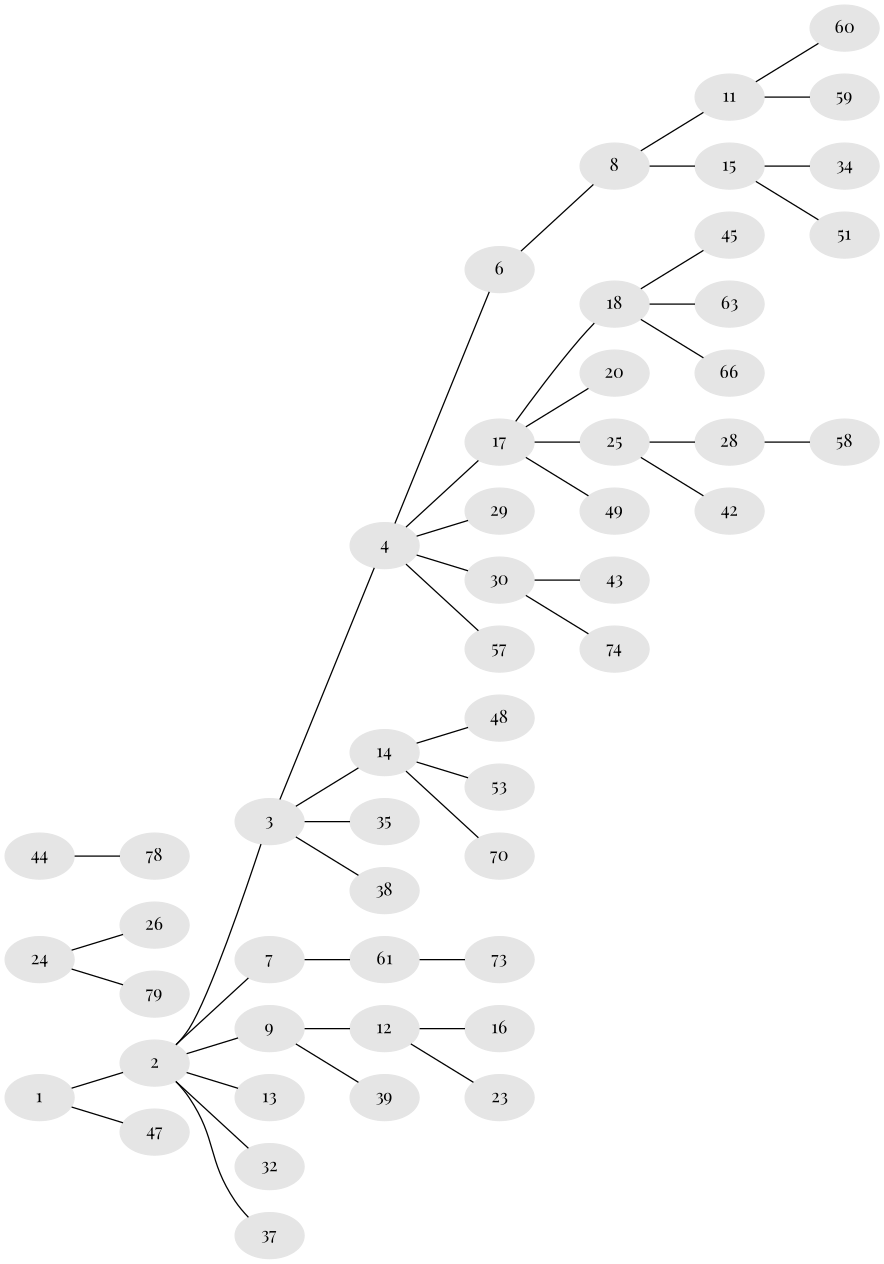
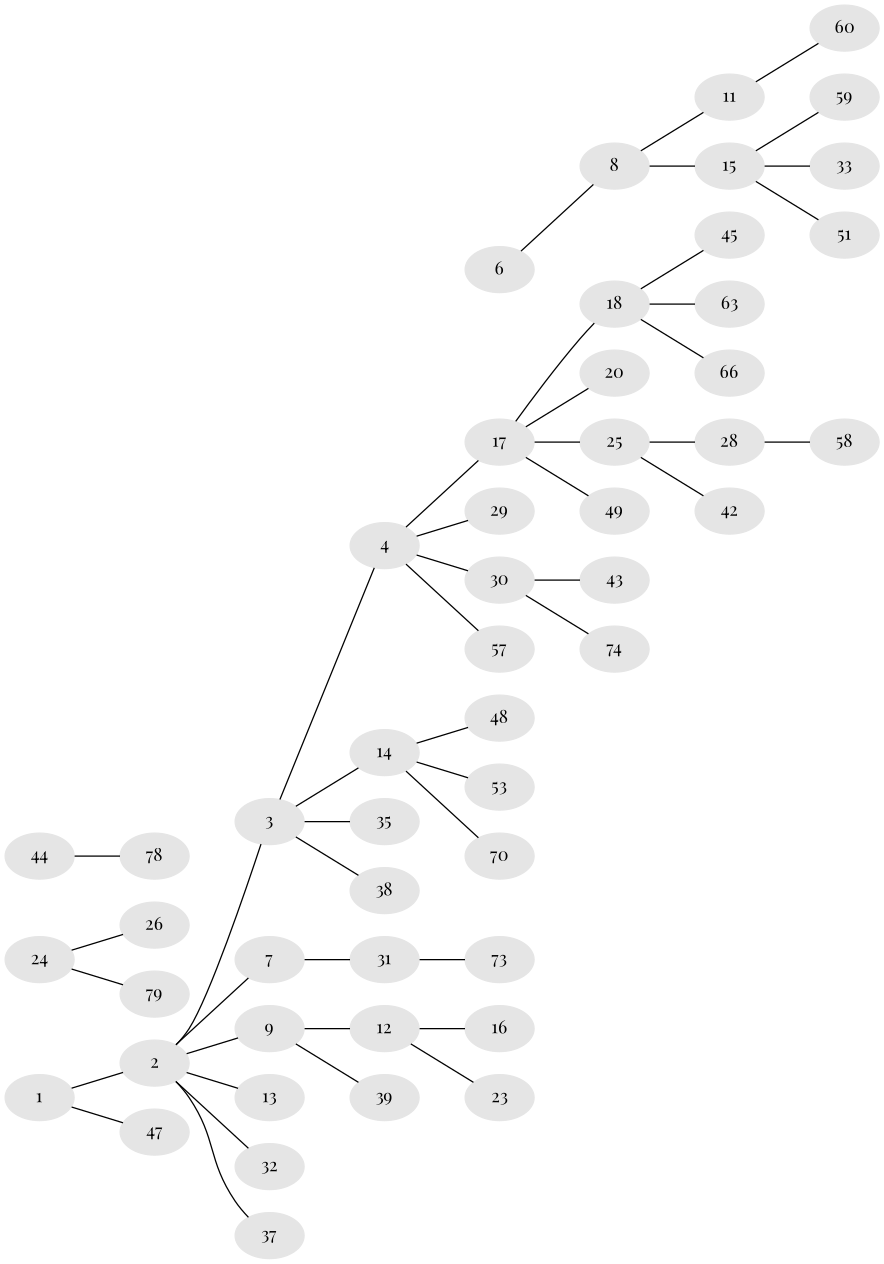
(787, 97) -> (787, 132)
(845, 166) -> (845, 166)
(442, 408) -> none
(385, 960) -> (385, 960)
